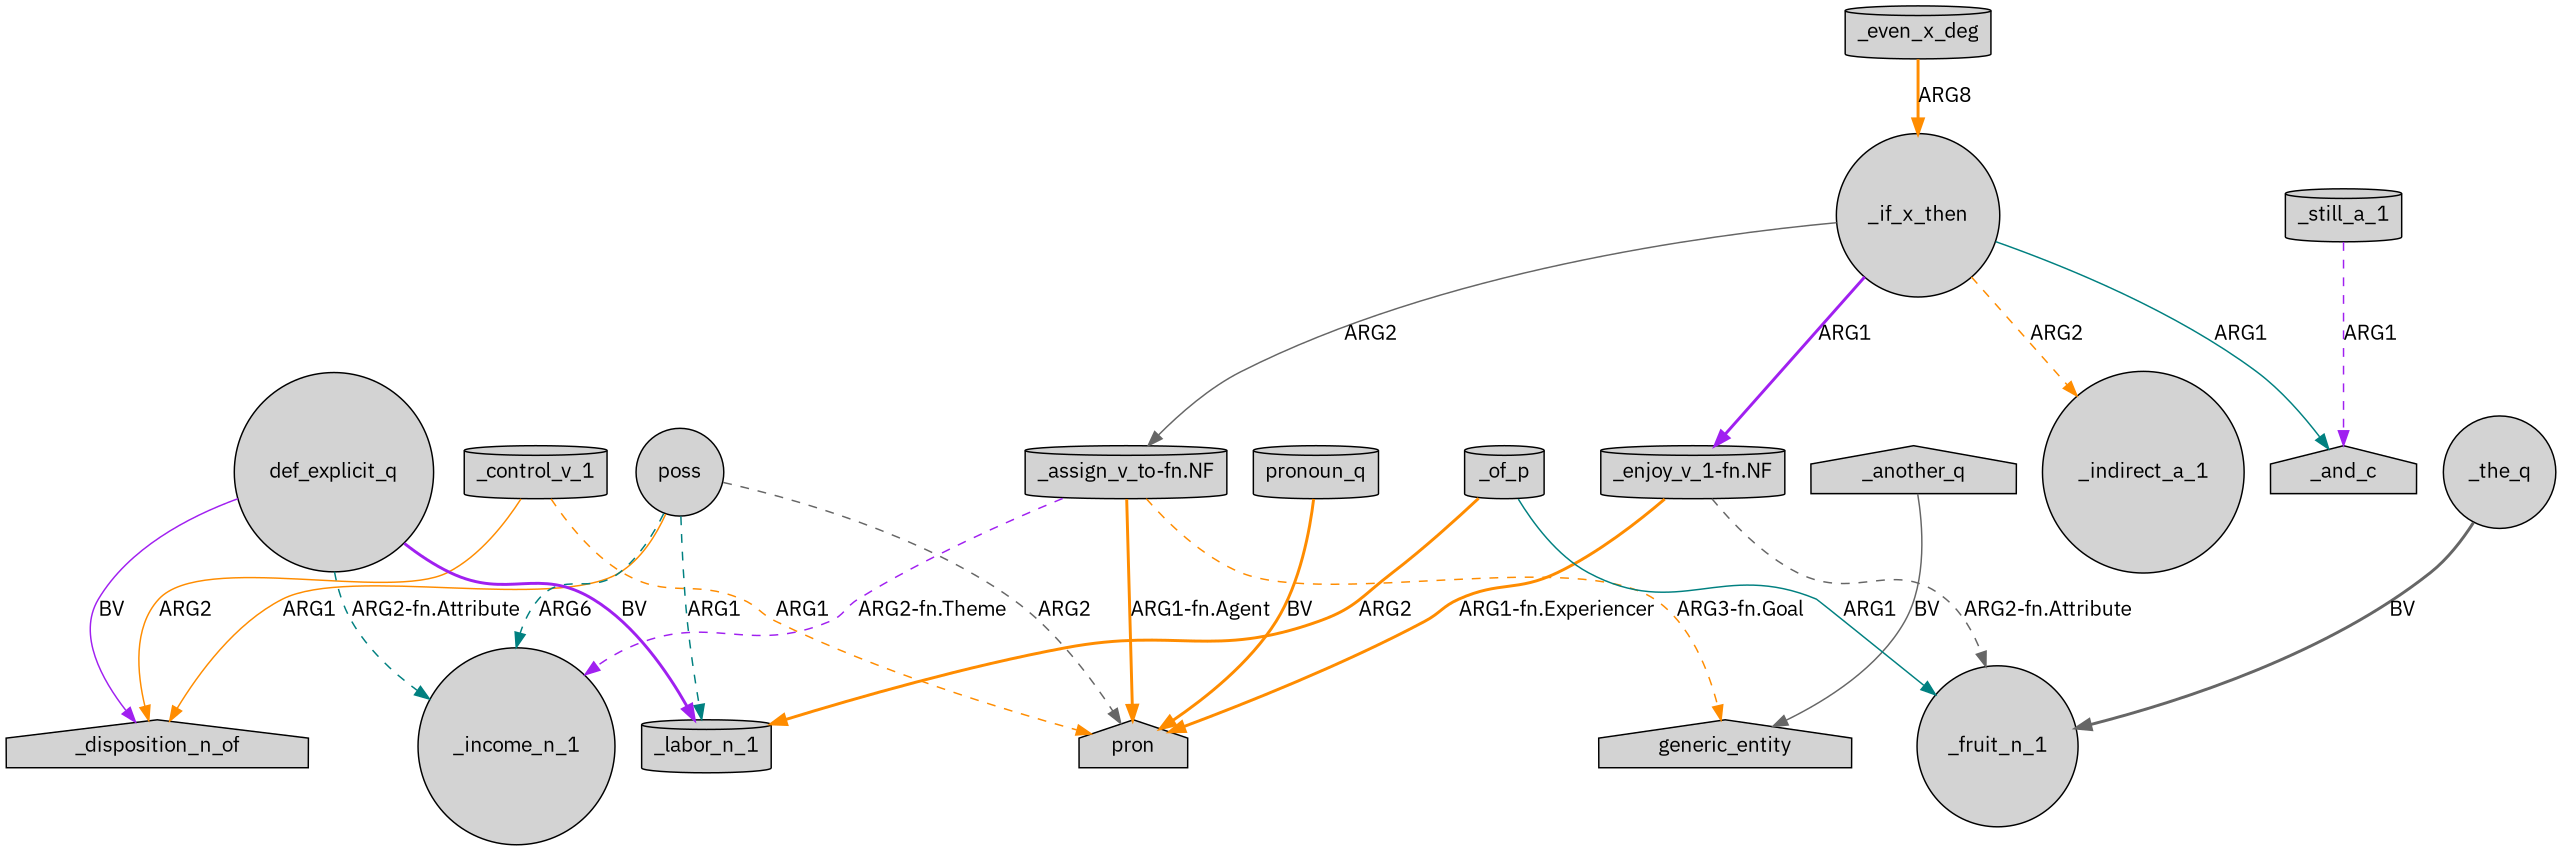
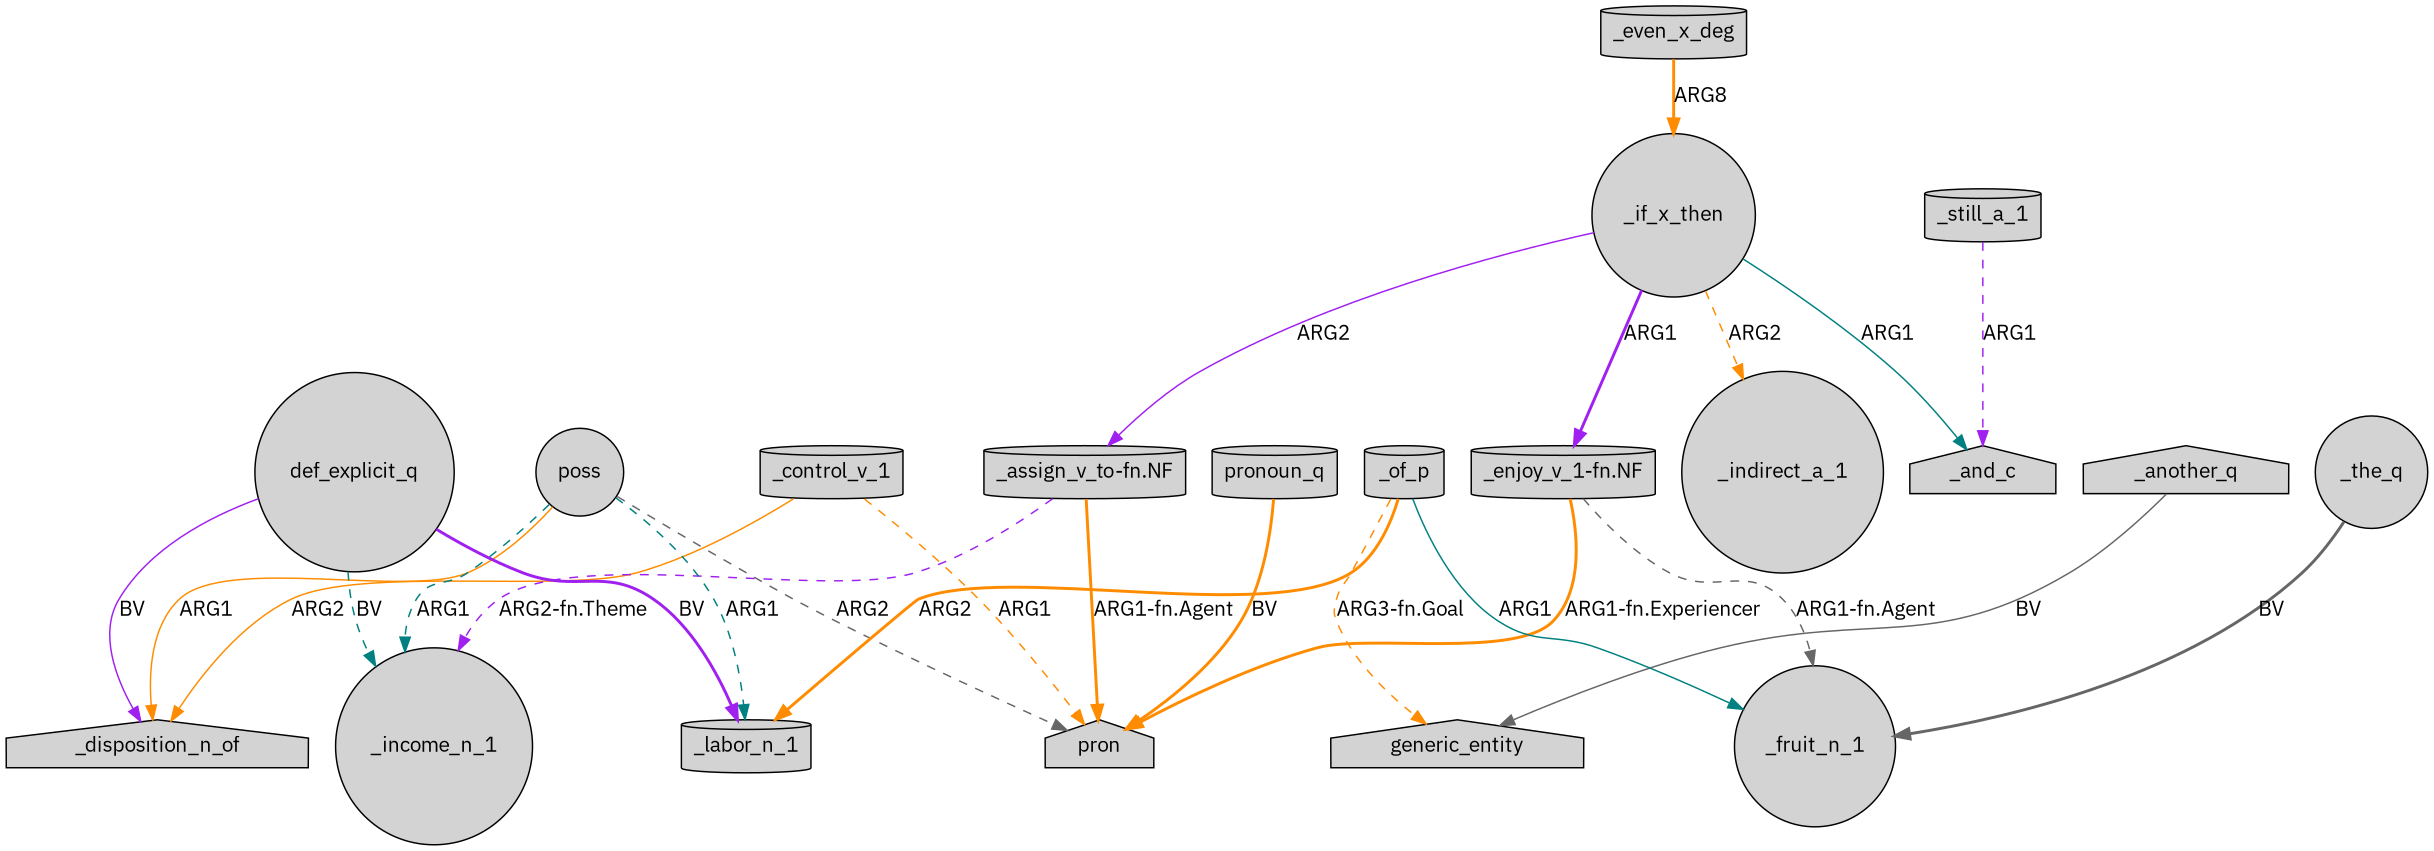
(1481, 284) -> (1343, 306)
(1451, 580) -> (1335, 615)
(436, 610) -> (369, 610)
(566, 610) -> (444, 610)
(2048, 610) -> (1866, 610)
